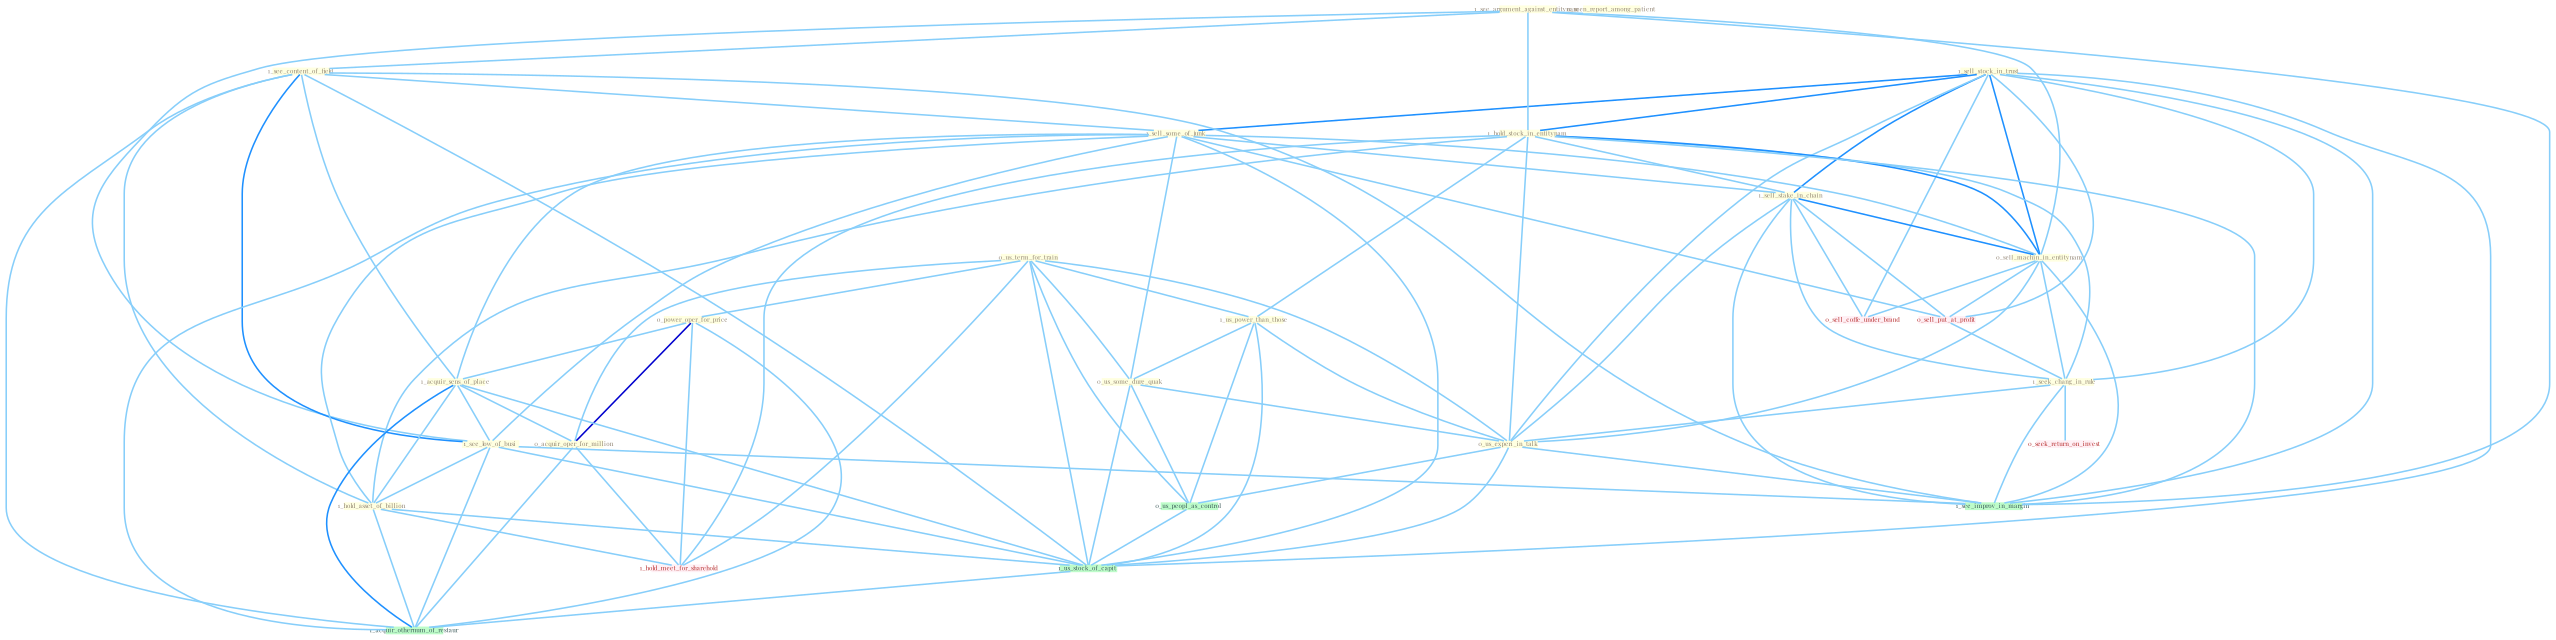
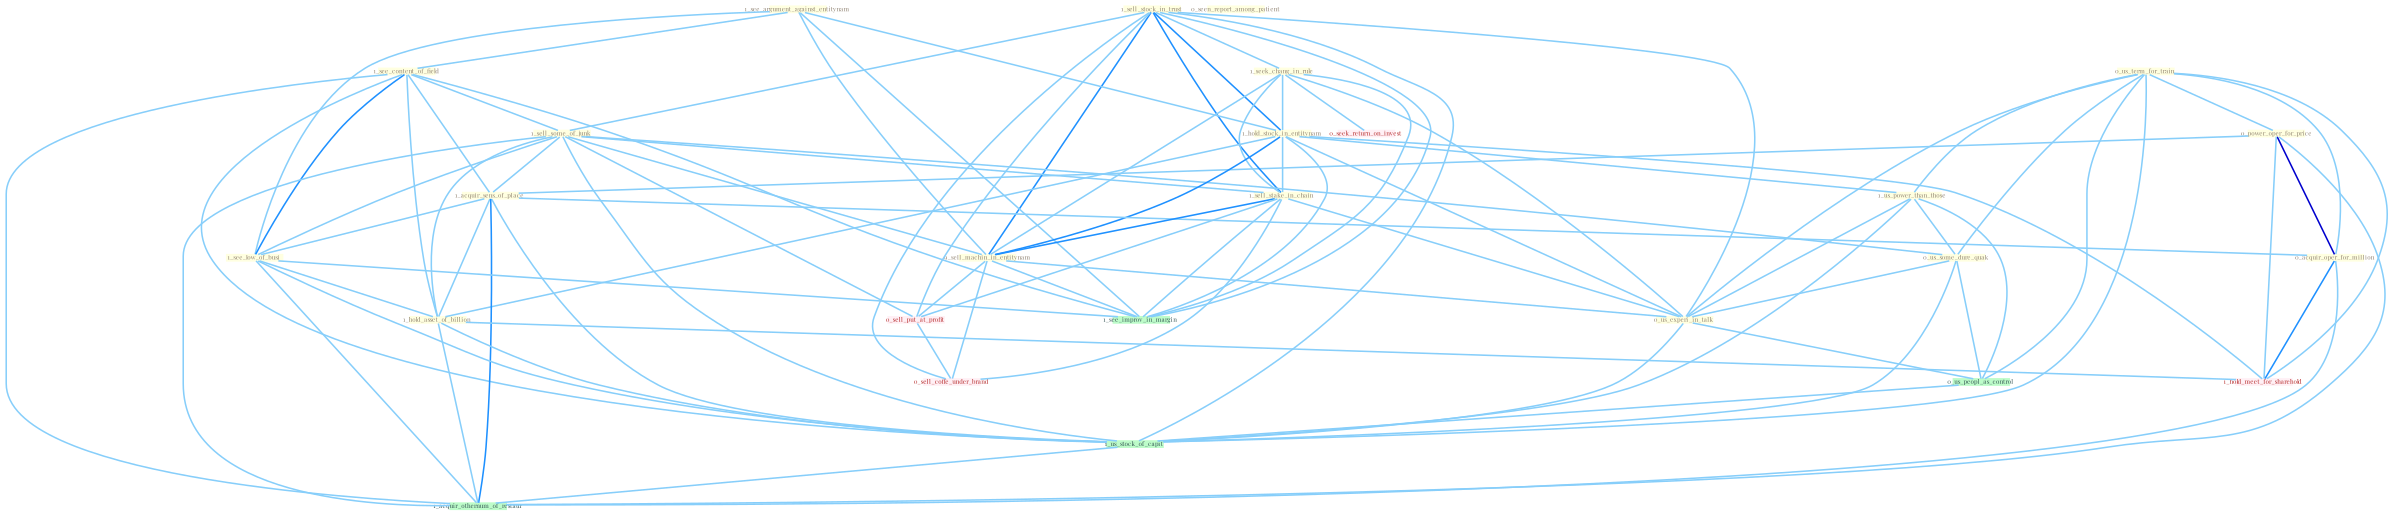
(1583, 102) -> (886, 66)
(2040, 258) -> (988, 258)
(2006, 351) -> (934, 351)
(1752, 475) -> none
(627, 506) -> (2300, 320)
